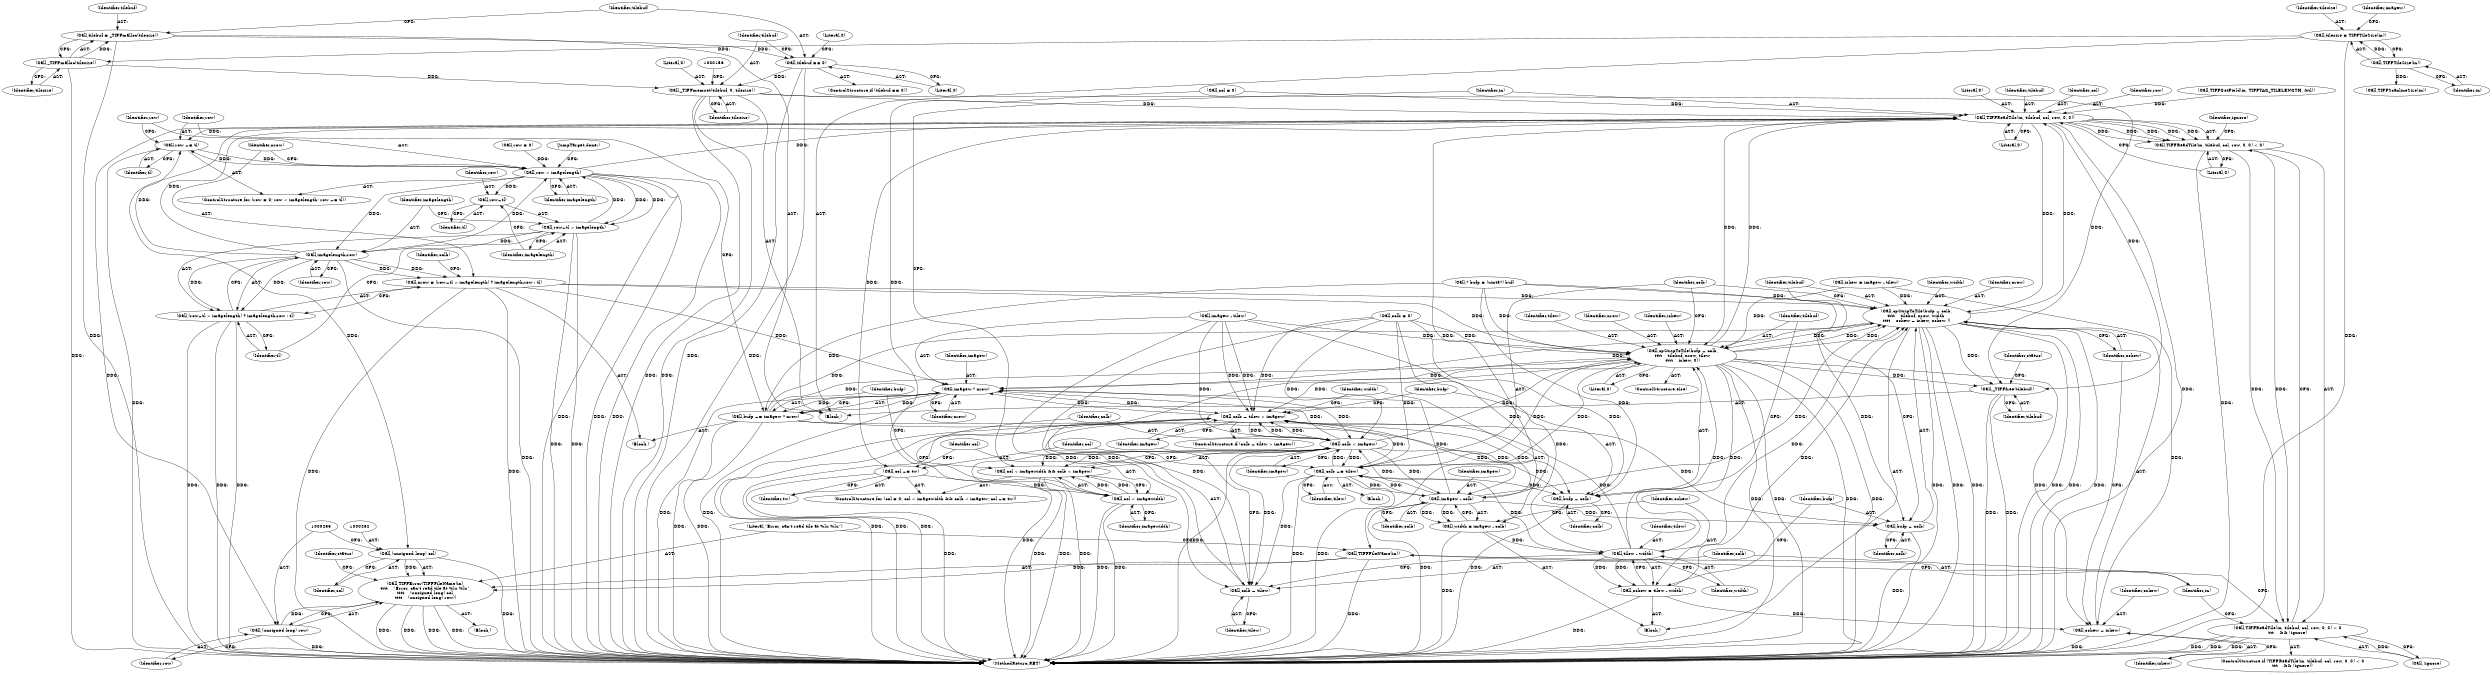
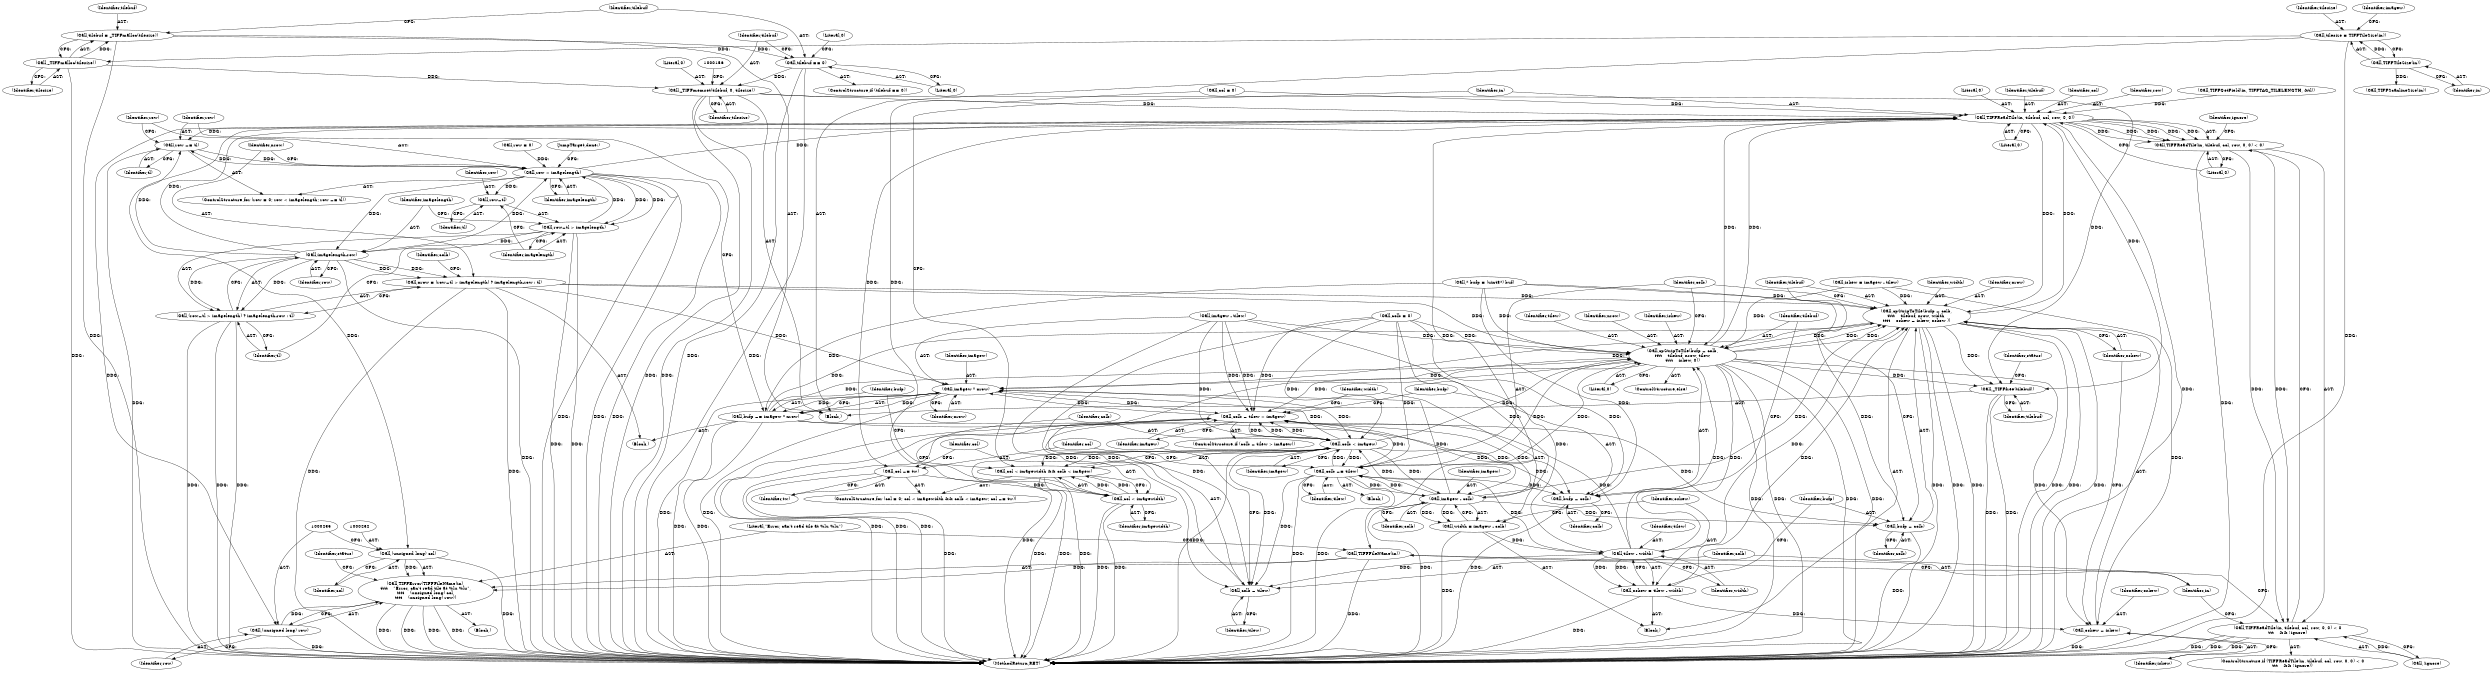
(1406, 568) -> (1406, 568)
